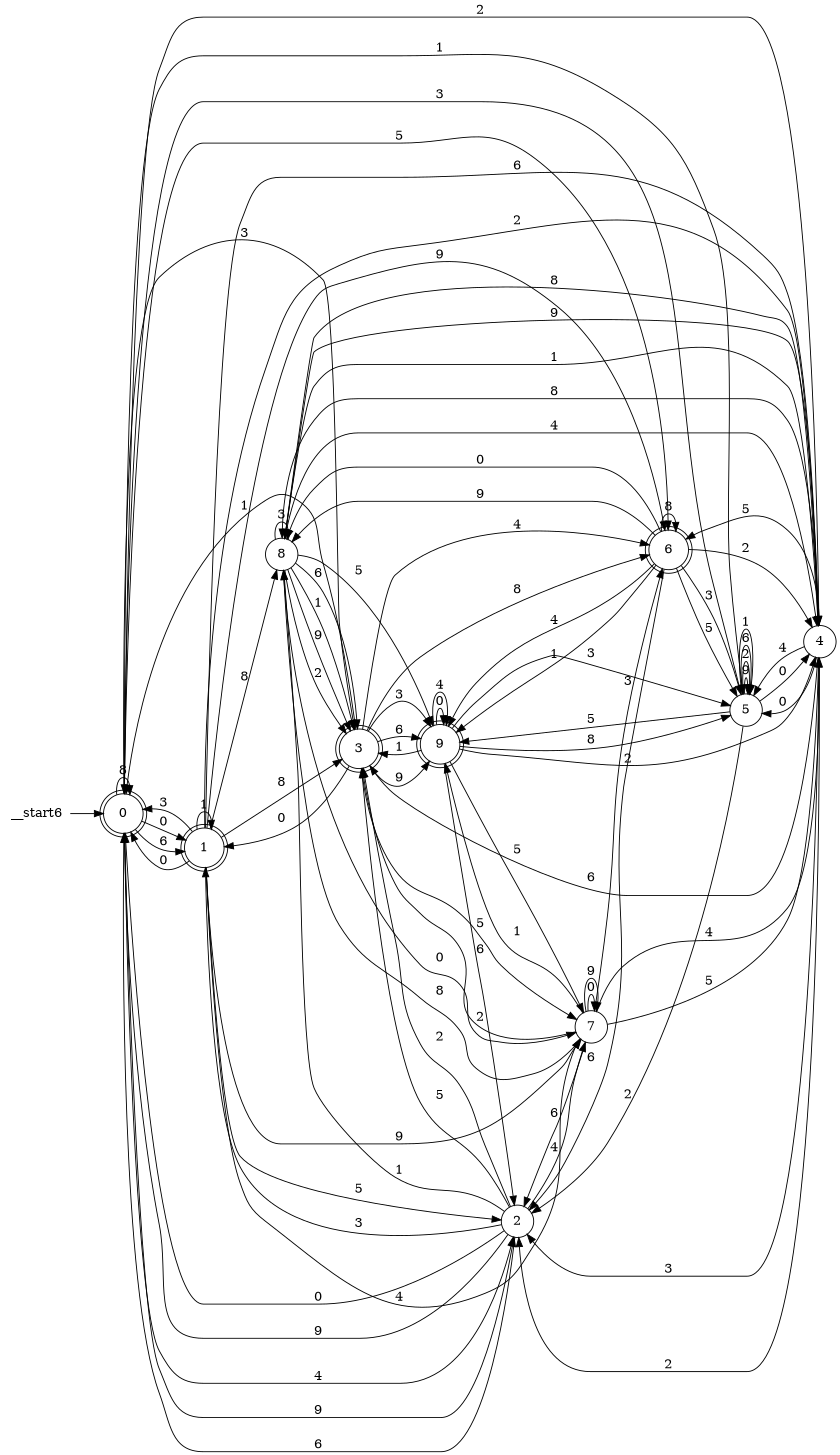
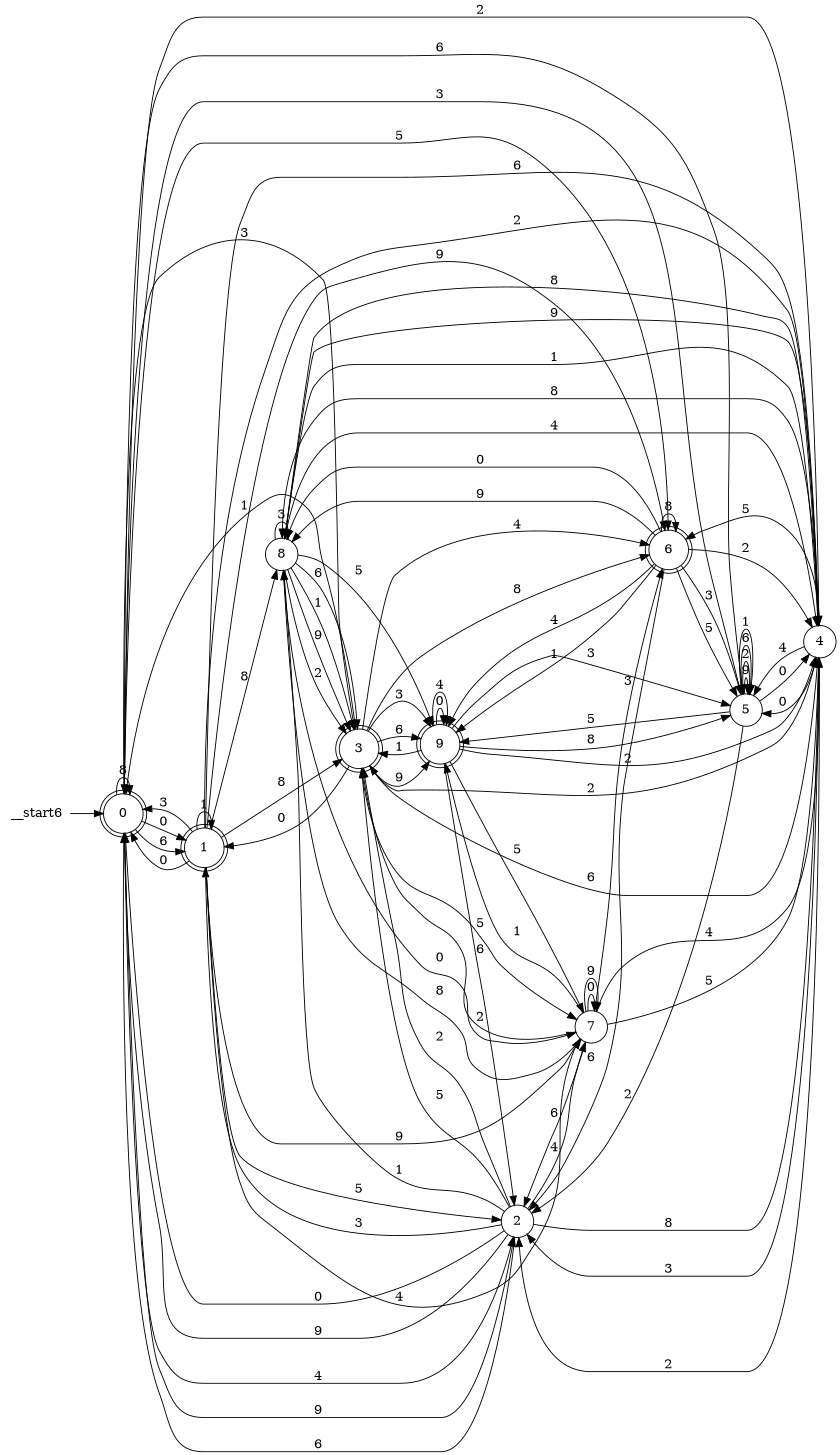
(440, 48) -> (440, 48)
none -> (603, 795)
none -> (795, 1081)
